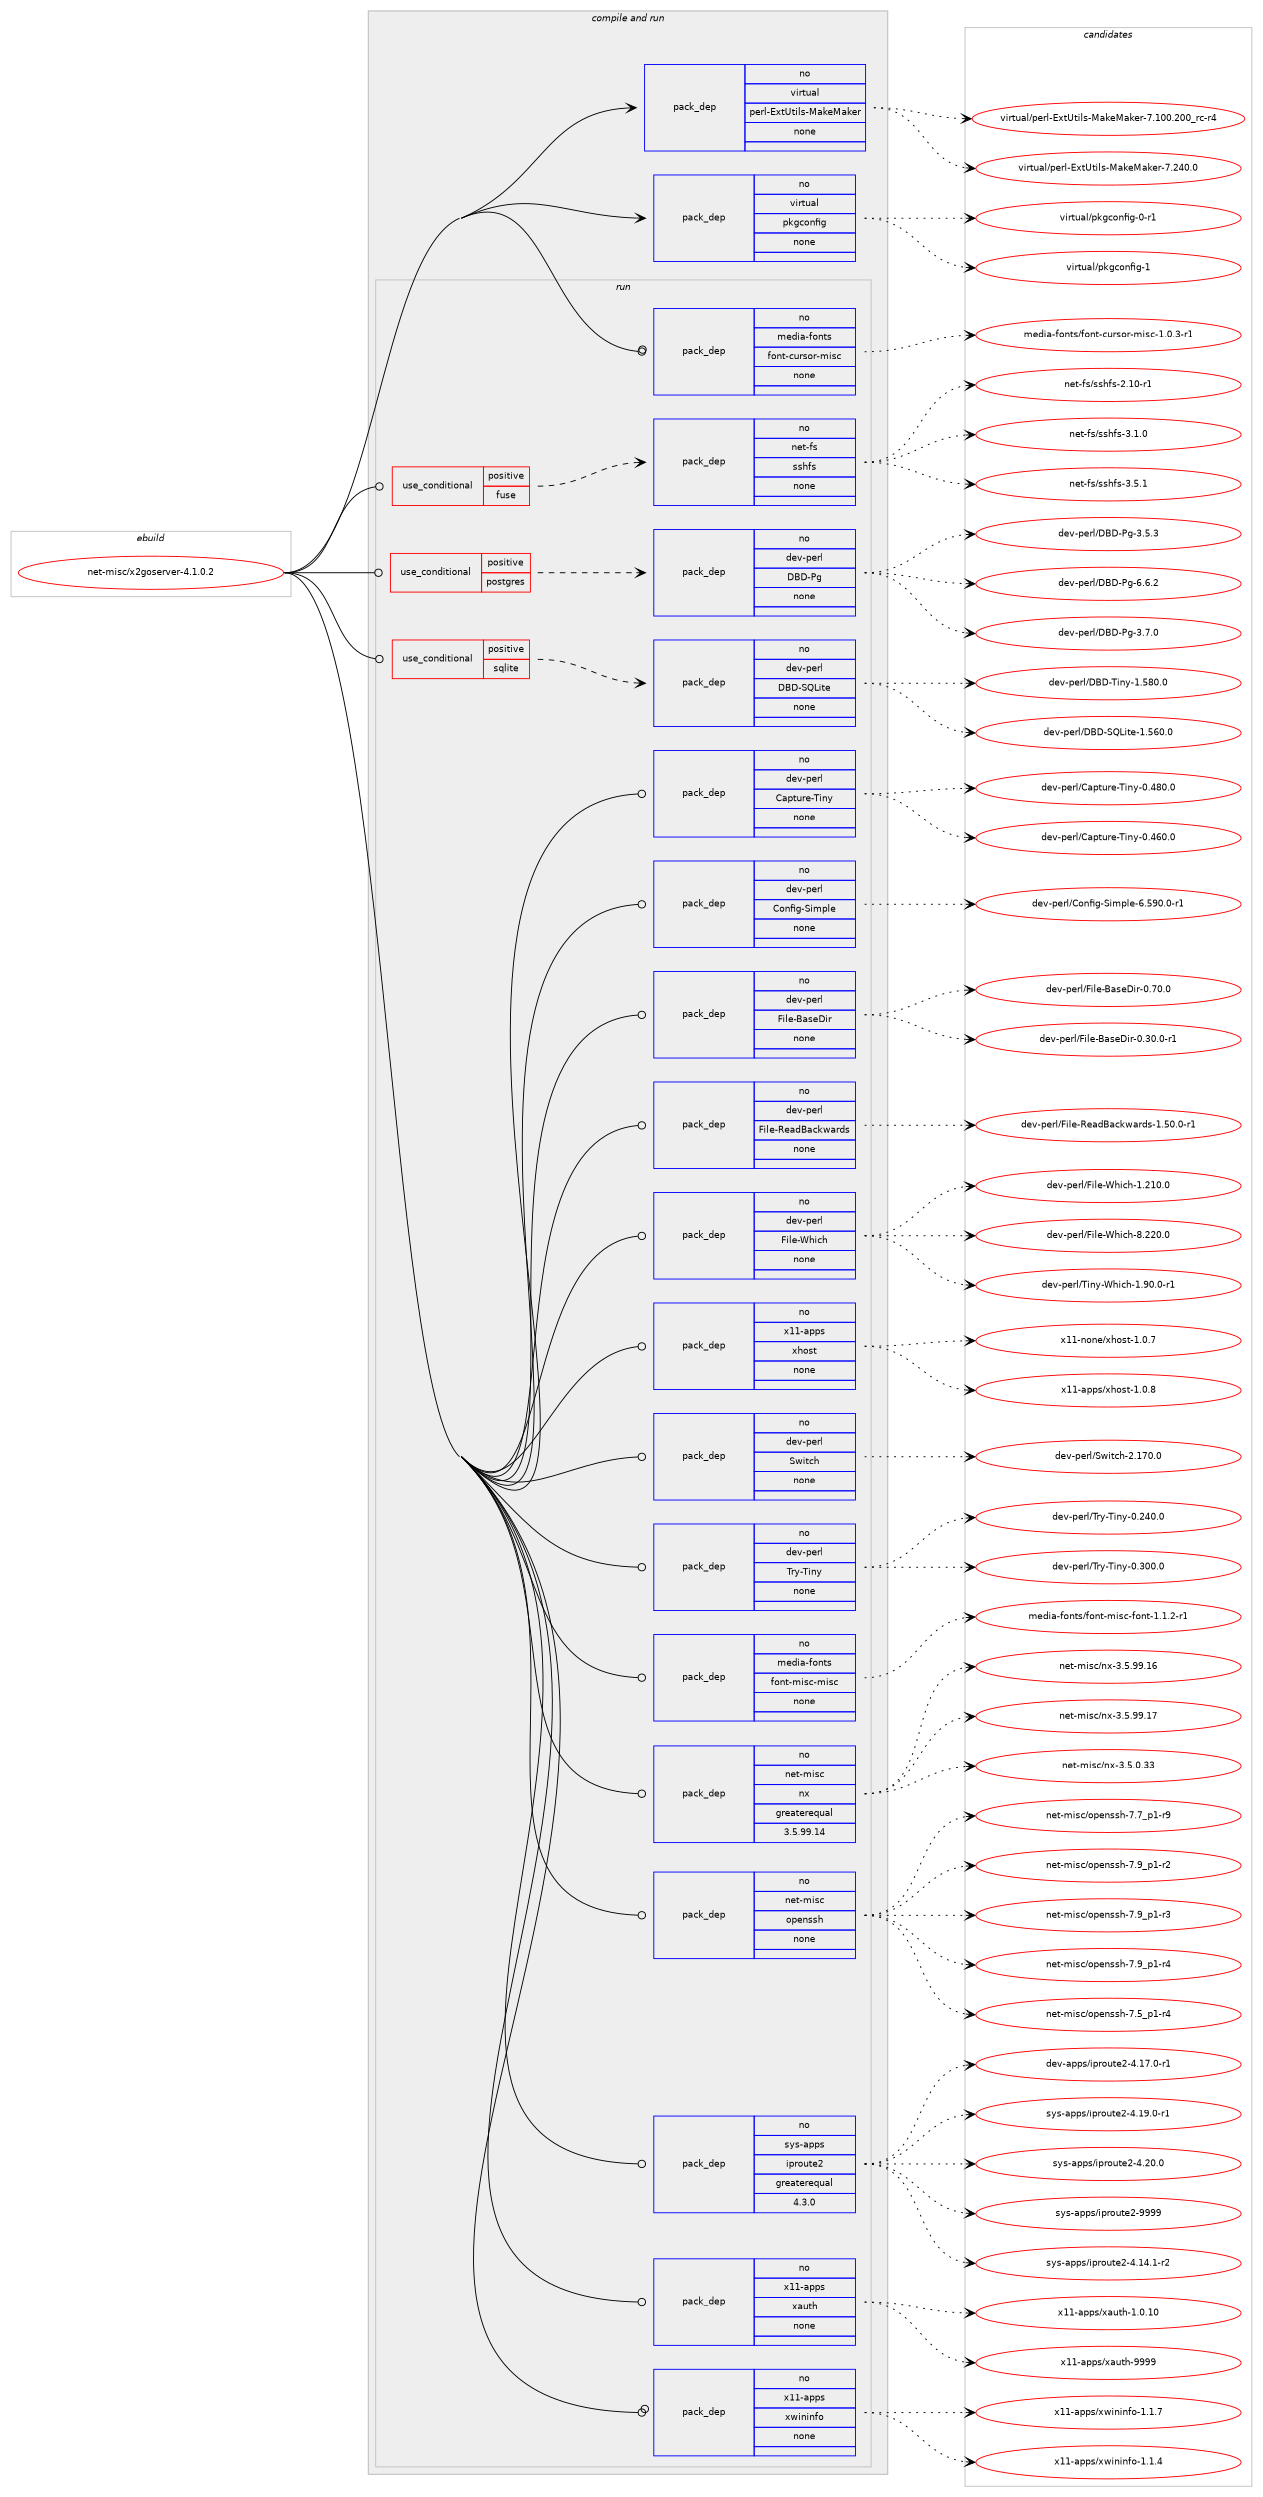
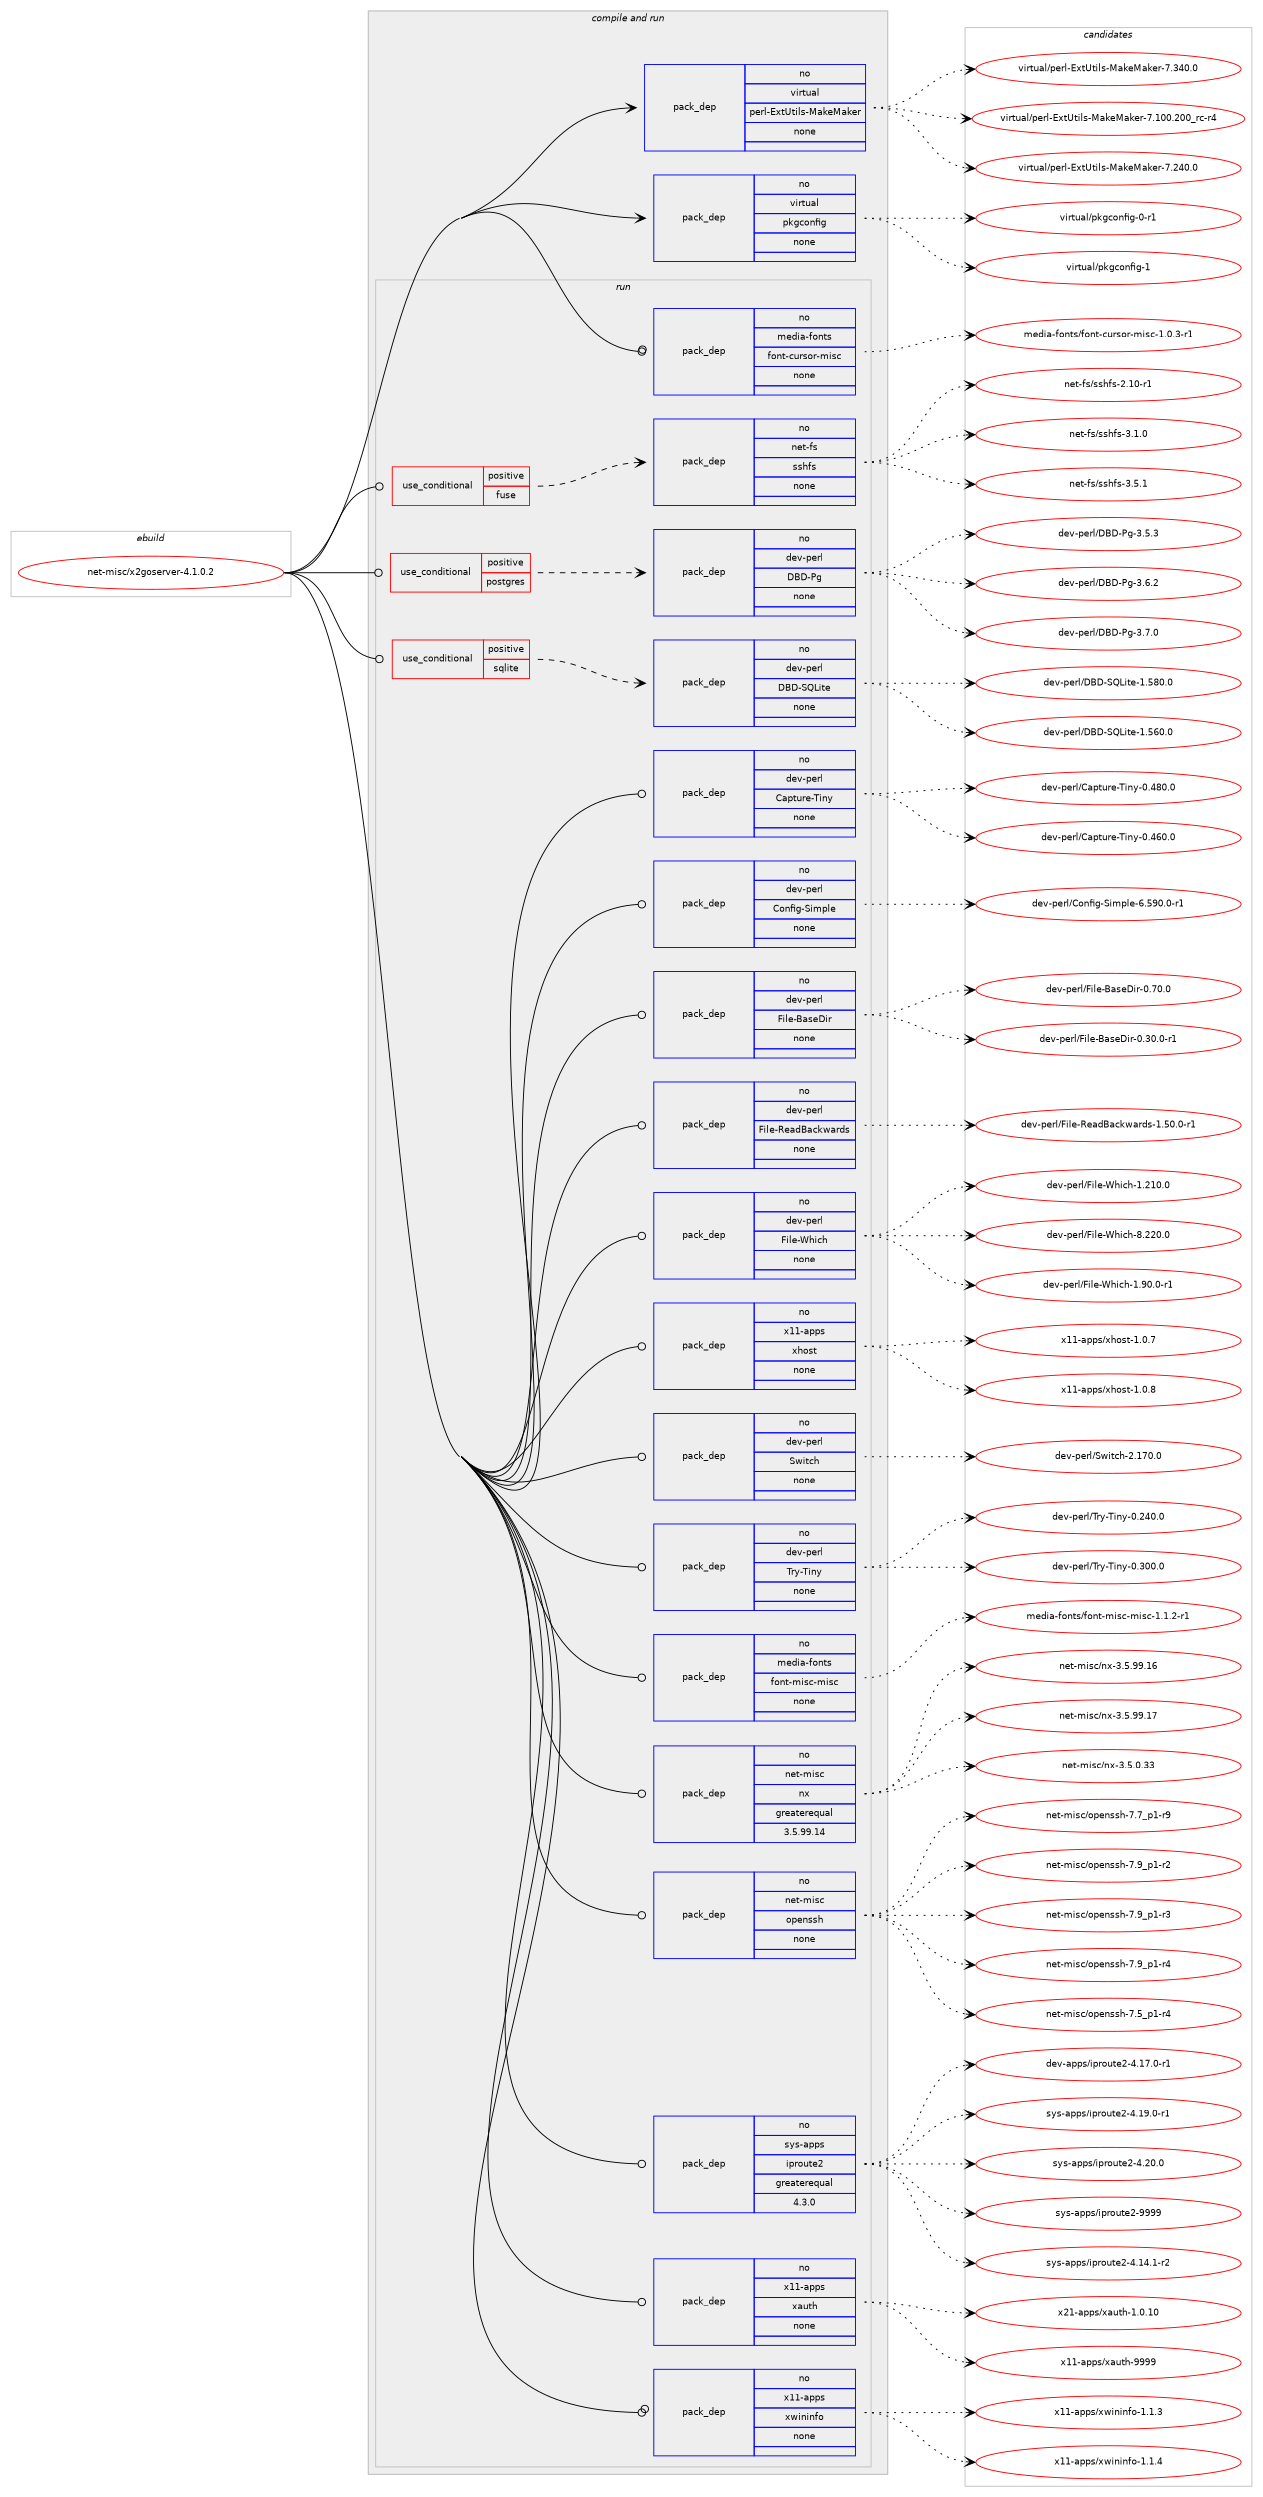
none -> (1108, 69)
(1108, 584) -> (1108, 584)
(1108, 683) -> (1108, 683)
(1108, 1285) -> (1108, 1285)
(1108, 1341) -> (1108, 1341)
(1108, 1617) -> (1108, 1617)
(1108, 2313) -> (1108, 2313)
(1108, 2413) -> (1108, 2413)
